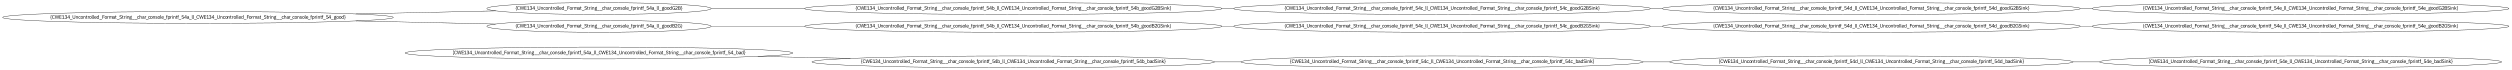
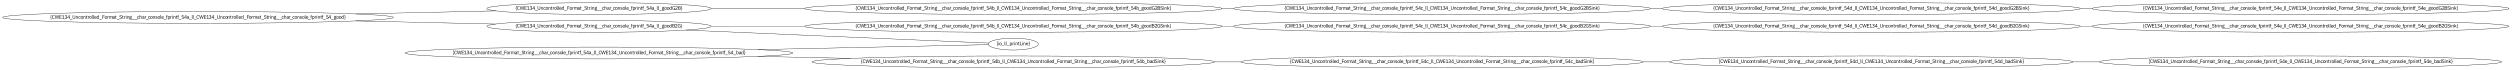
none -> (1013, 44)
